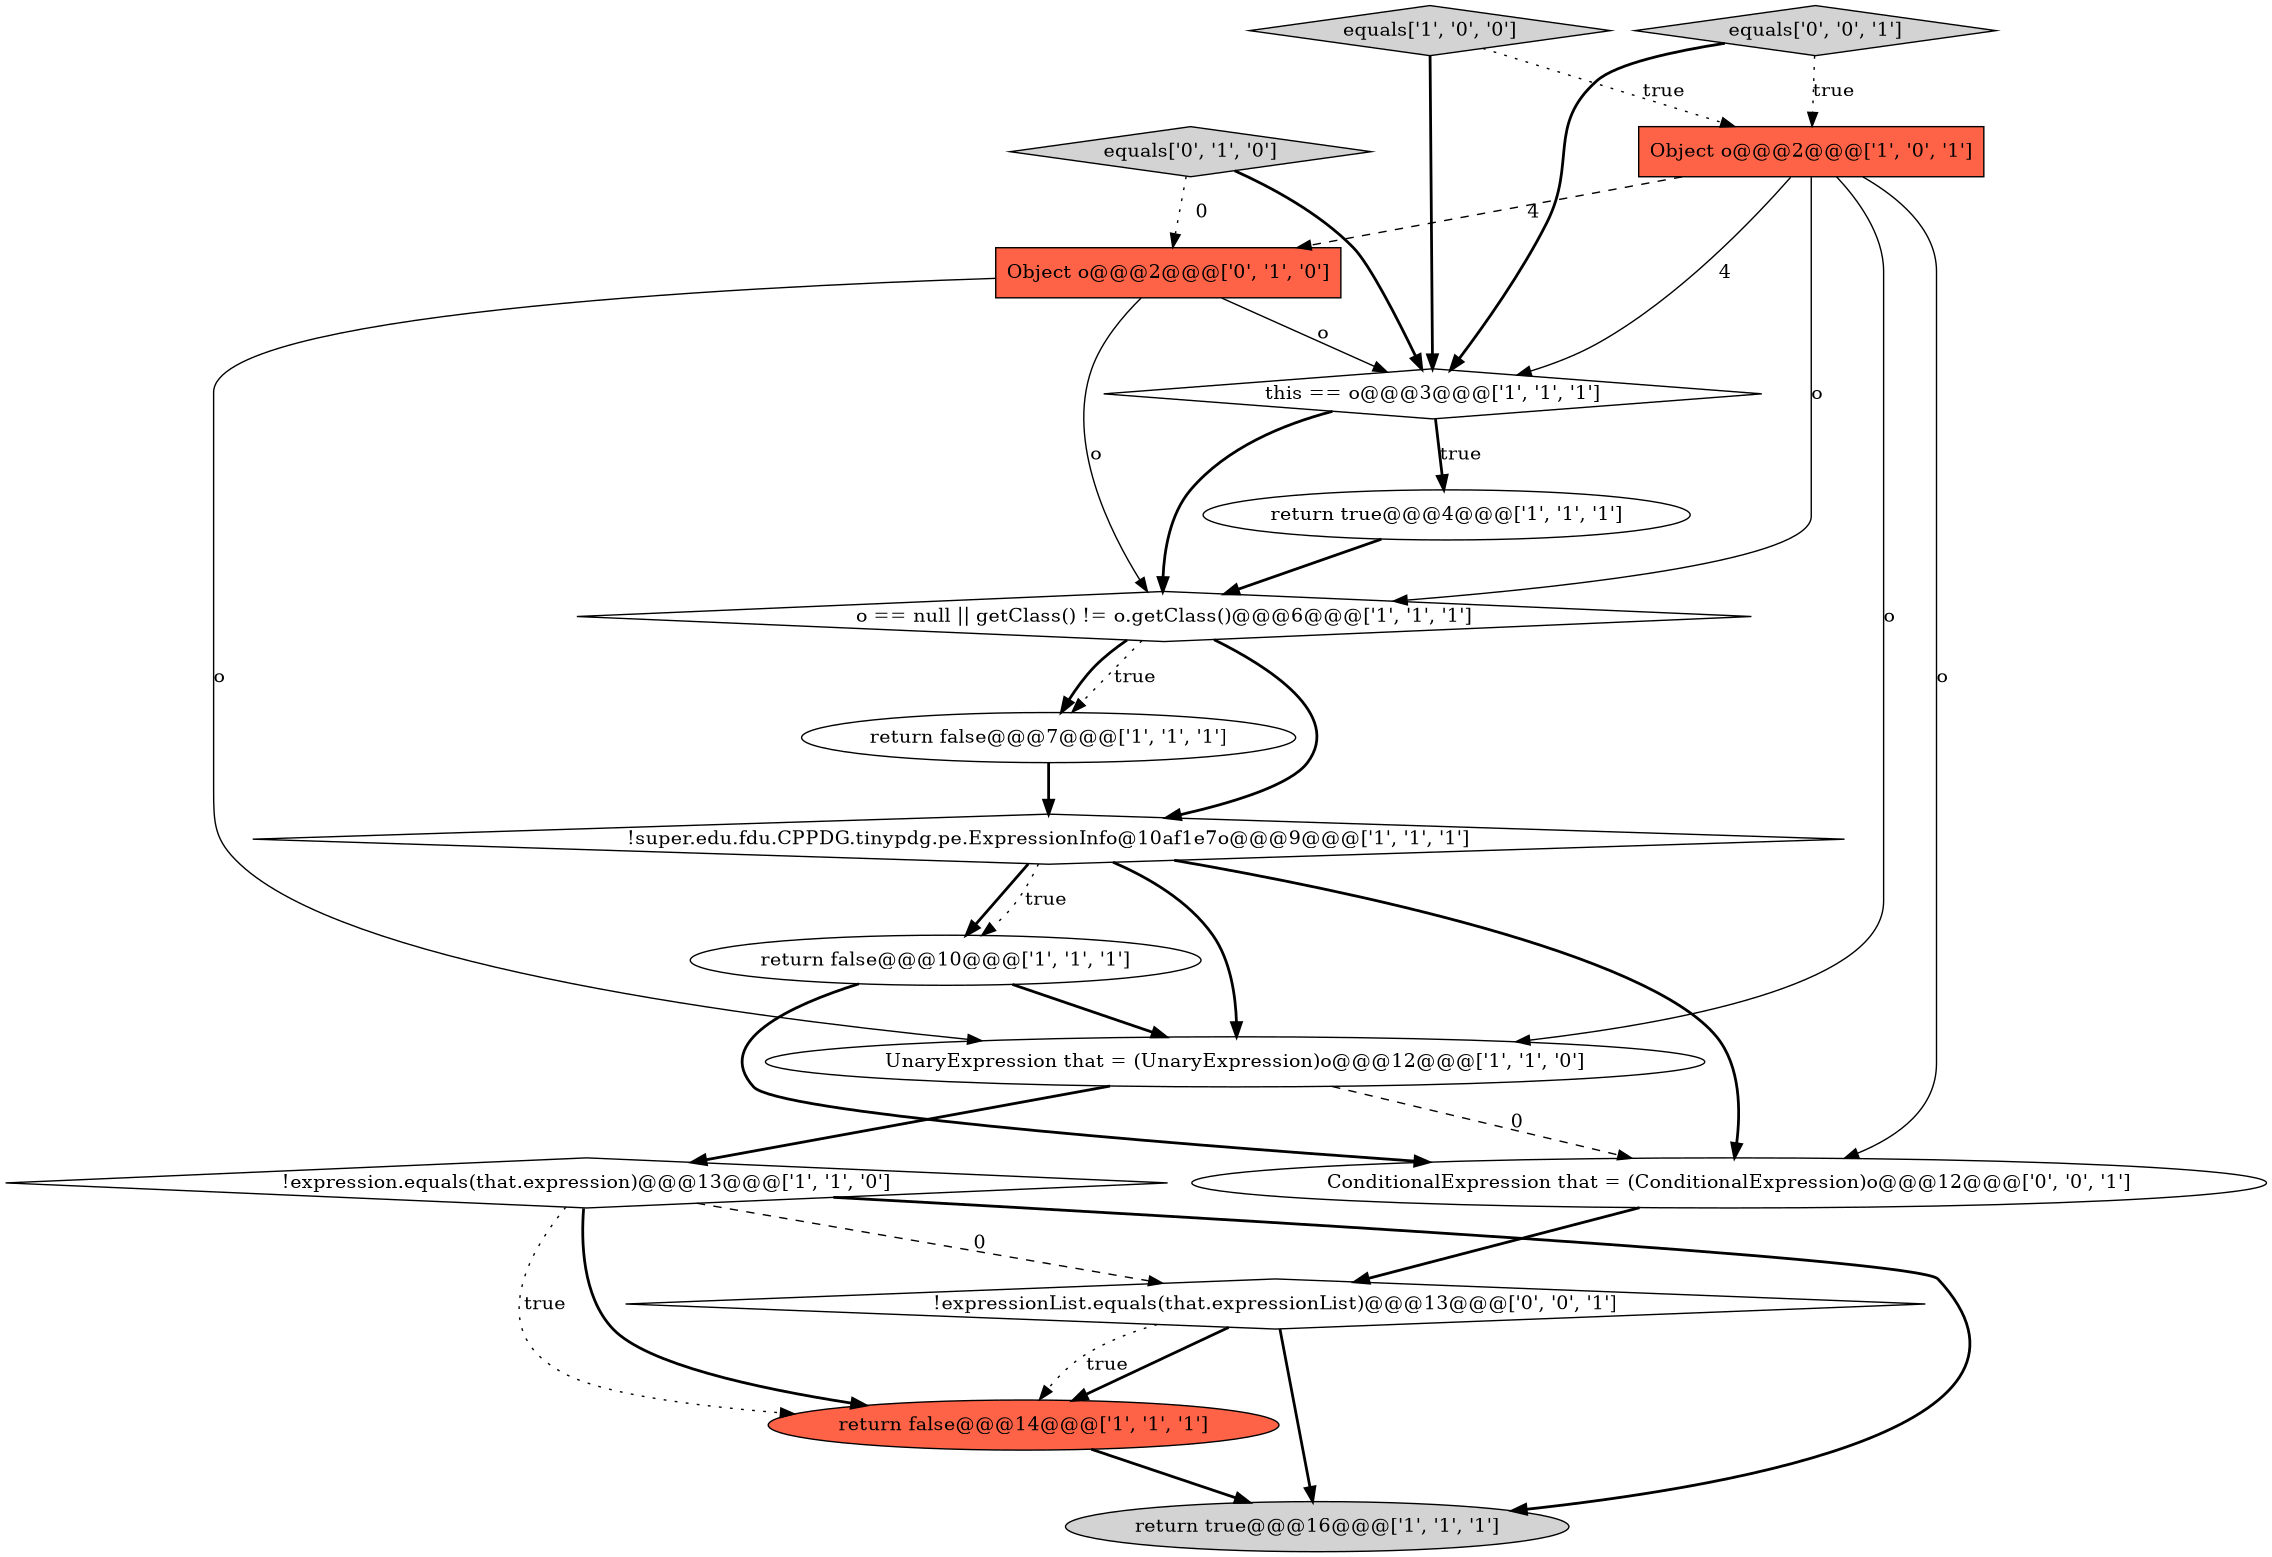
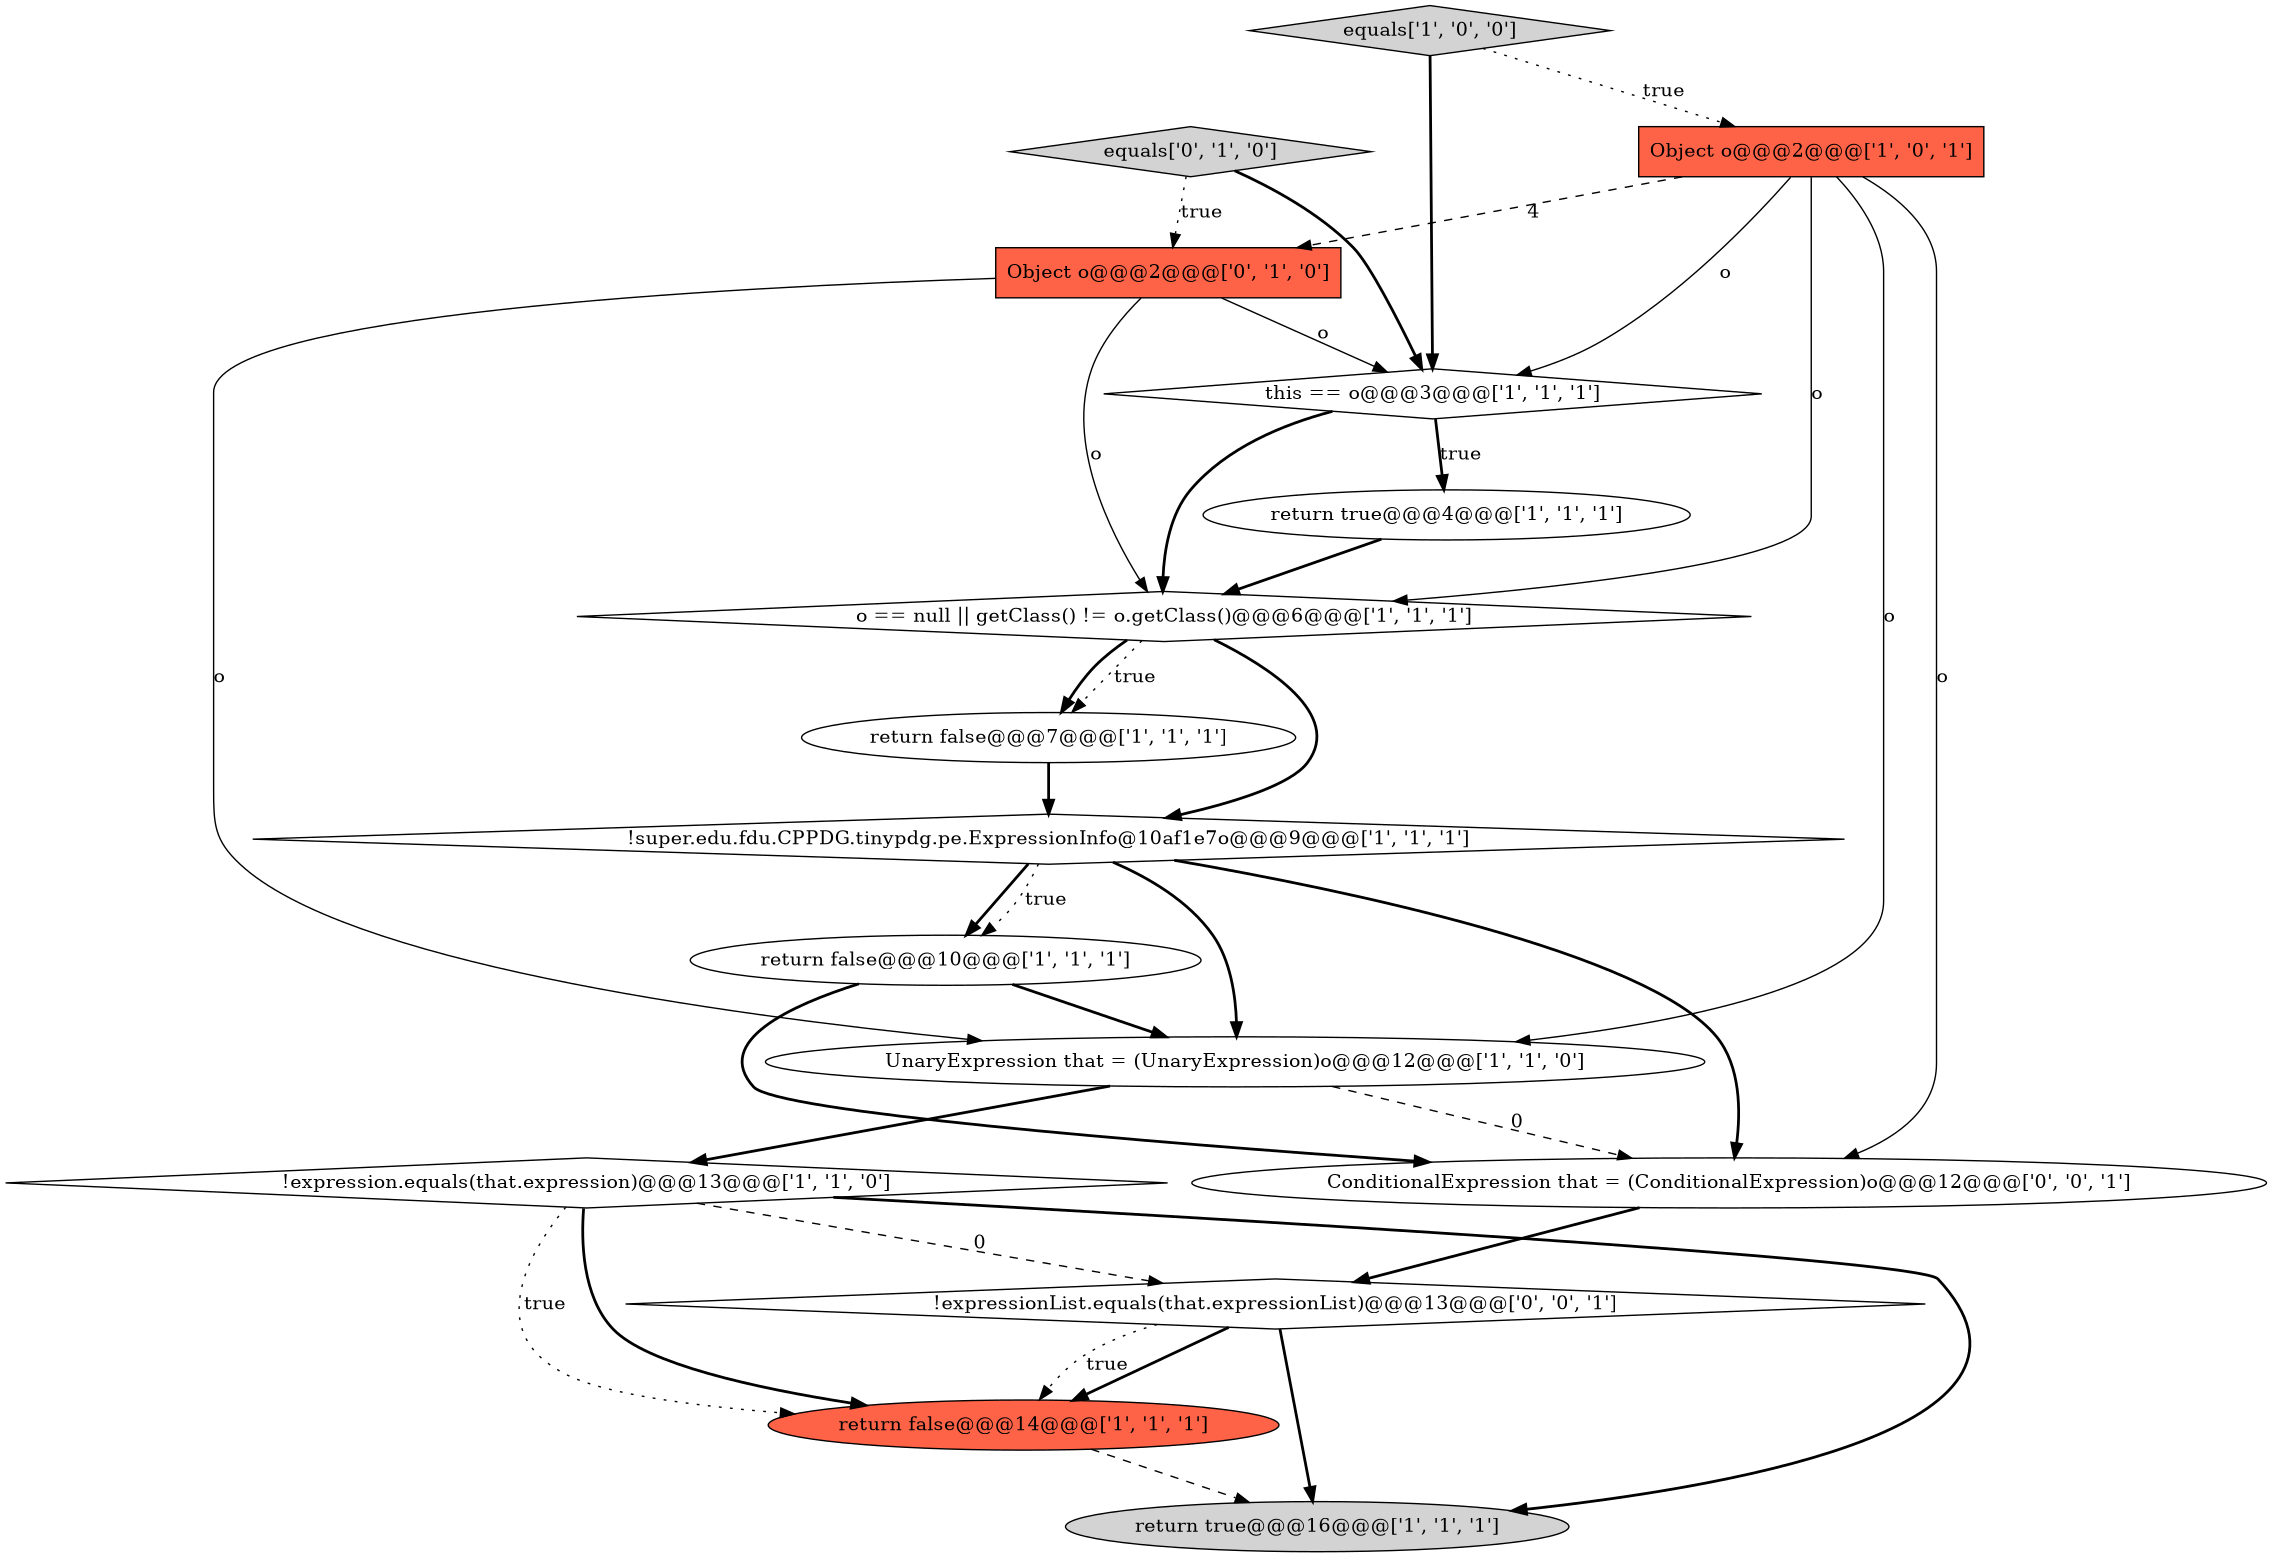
(1815, 31) -> none
(1202, 212) -> (1202, 212)
(1726, 273) -> (1726, 273)
(1163, 1474) -> (1163, 1474)
